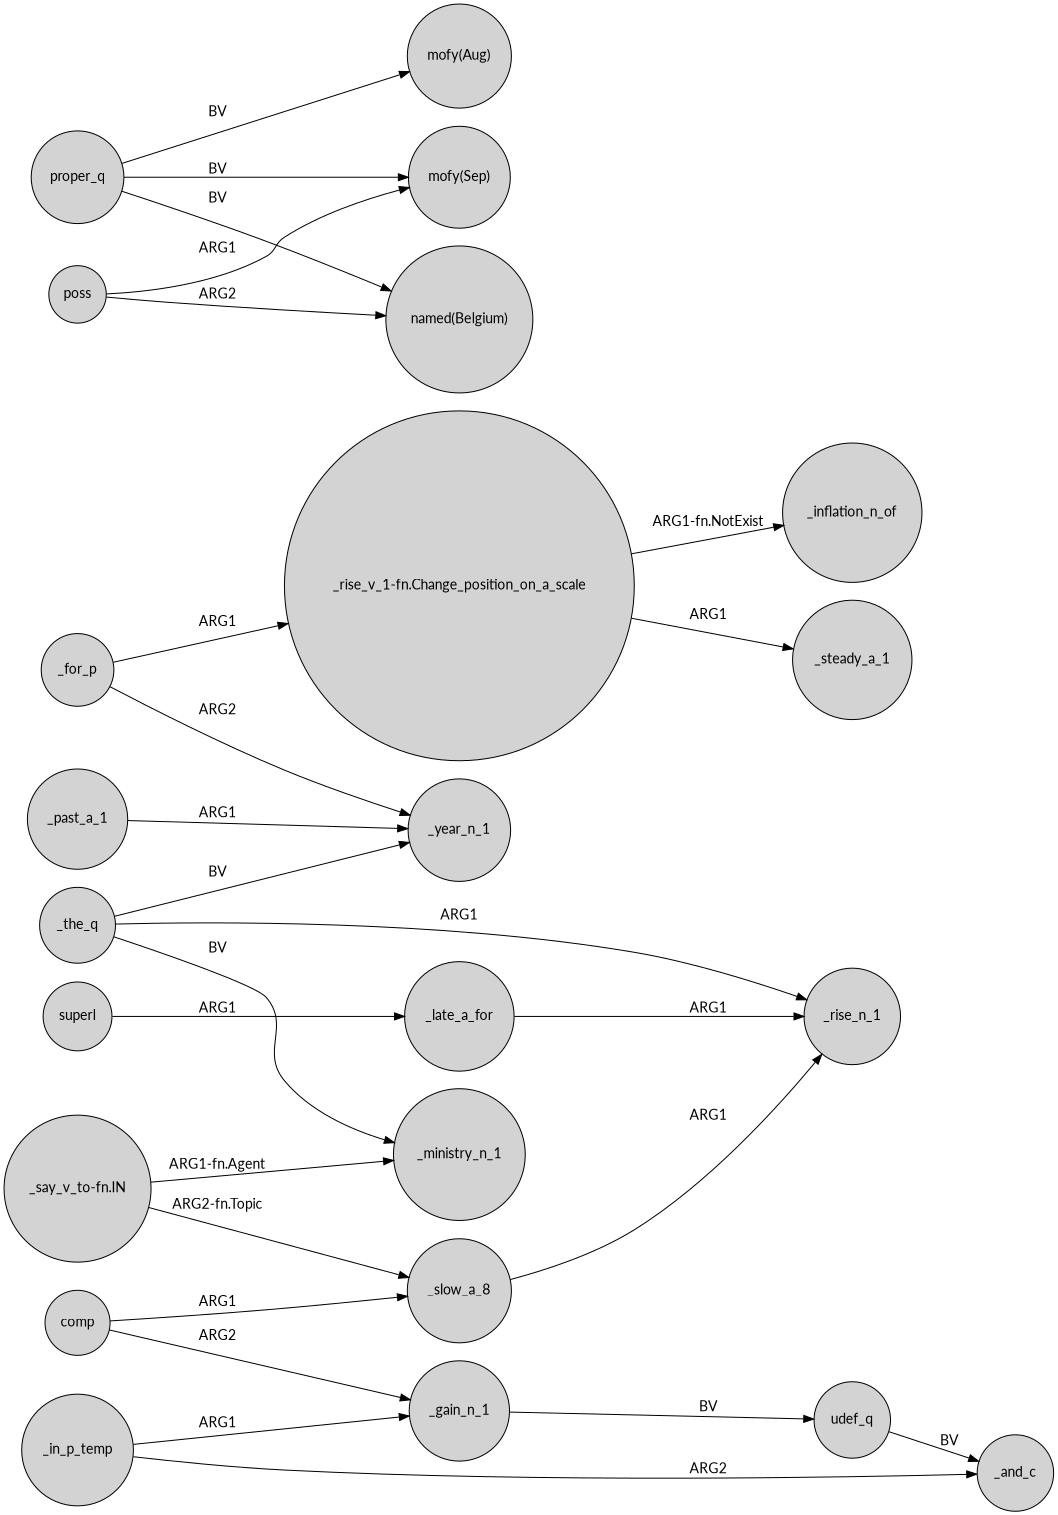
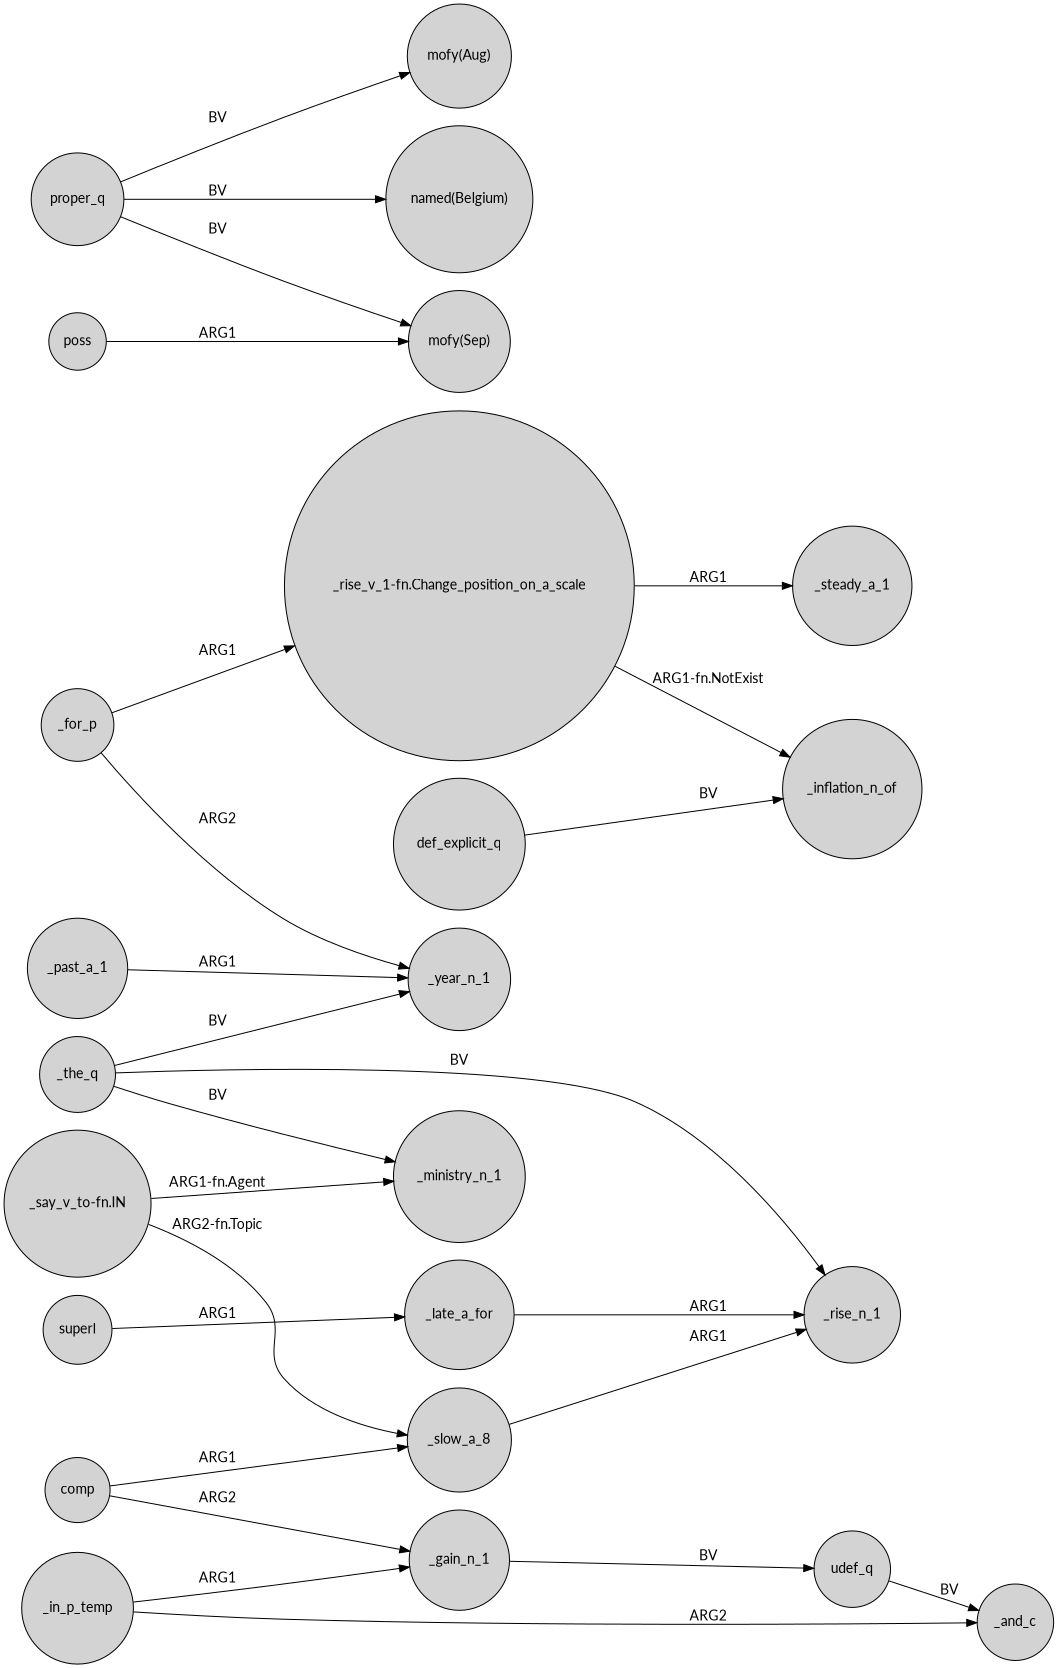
(241, 307) -> none
none -> (459, 844)
(459, 916) -> (459, 1061)
